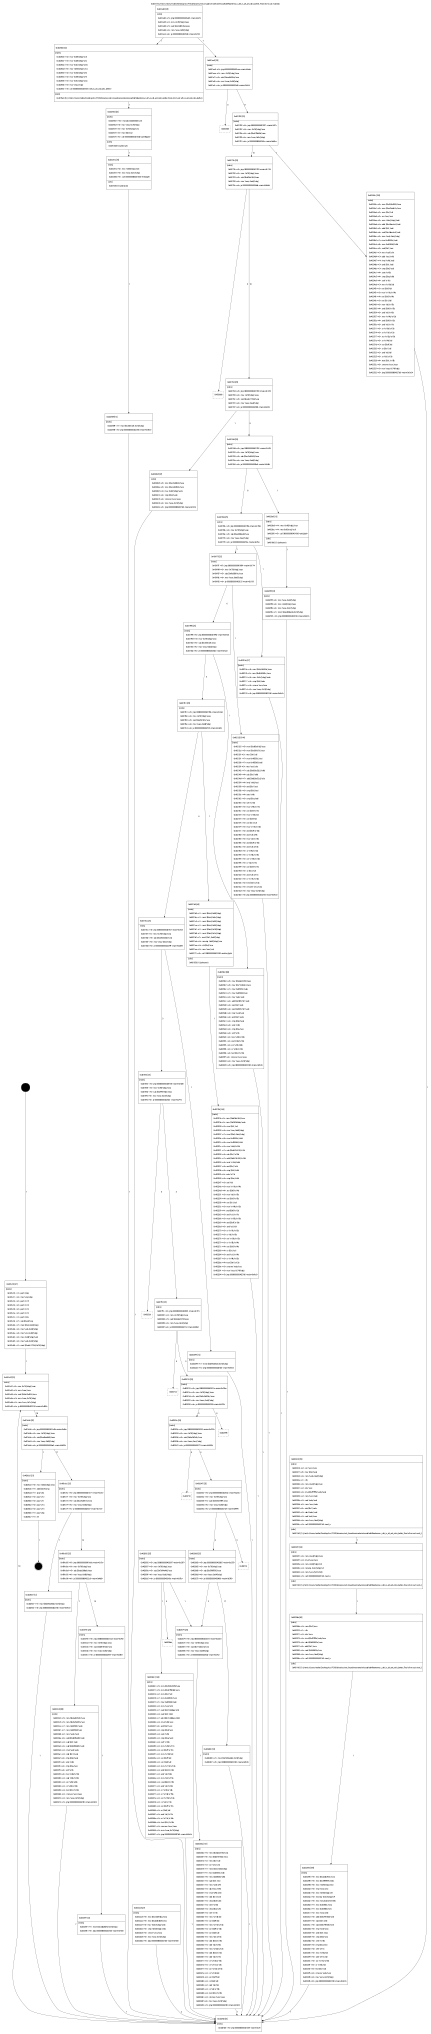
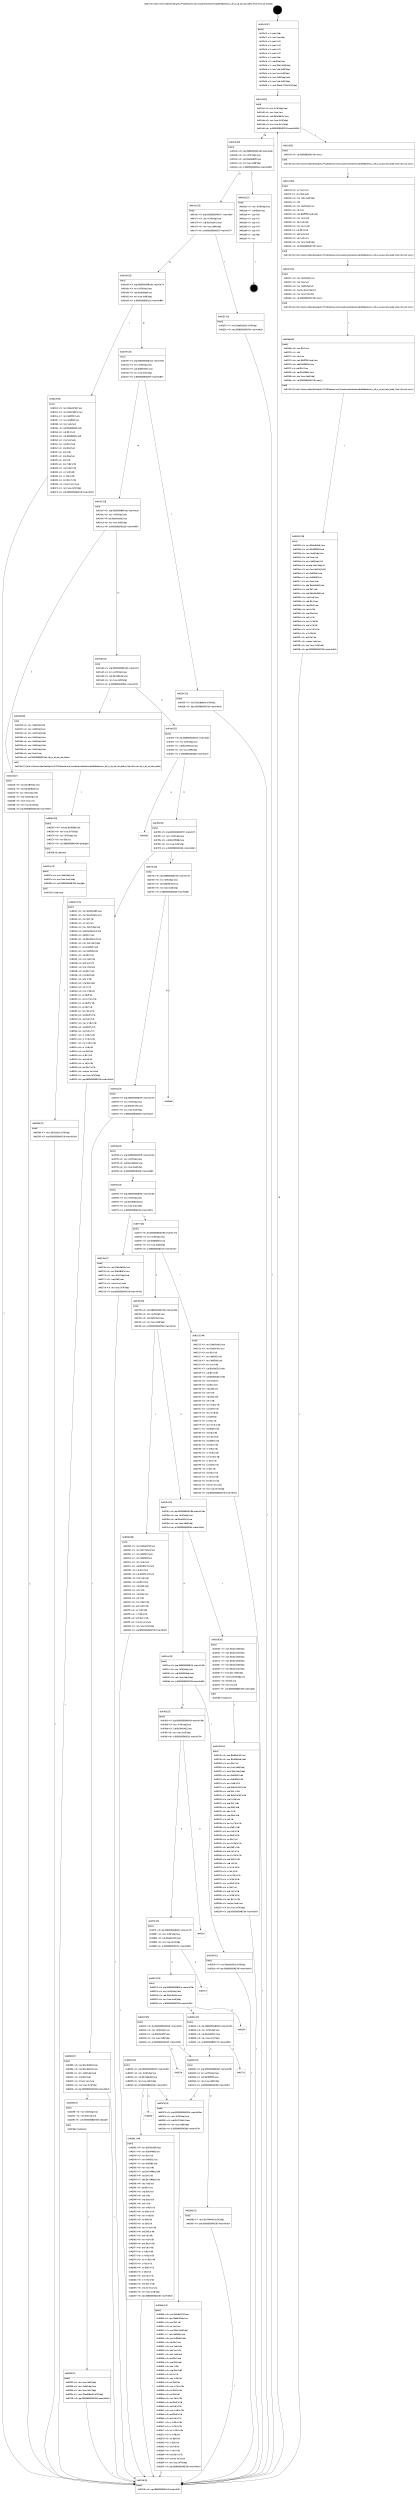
none -> (348, 155)
(267, 490) -> (87, 2096)
none -> (117, 514)
(205, 1464) -> (210, 2051)
